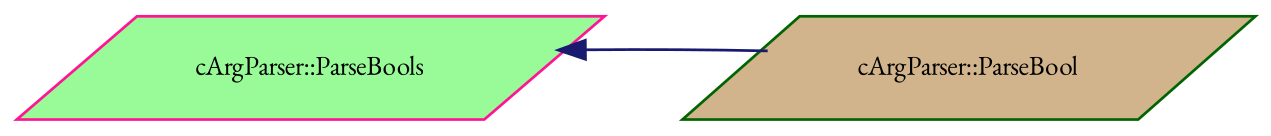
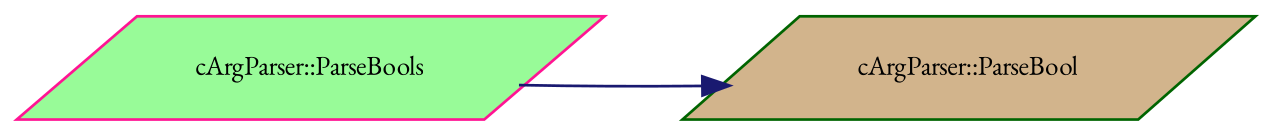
(677, 50) -> (610, 86)
